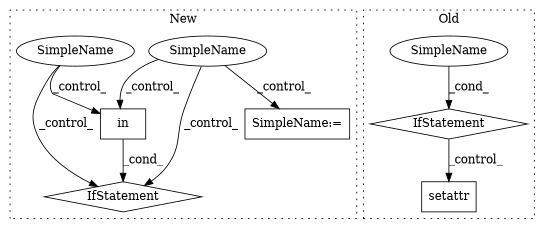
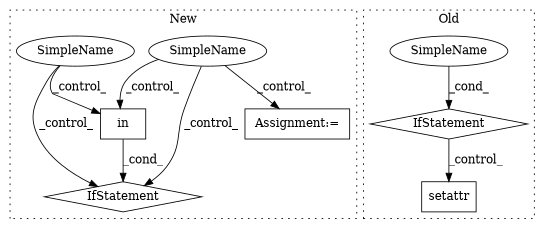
(297, 124) -> (297, 124)
